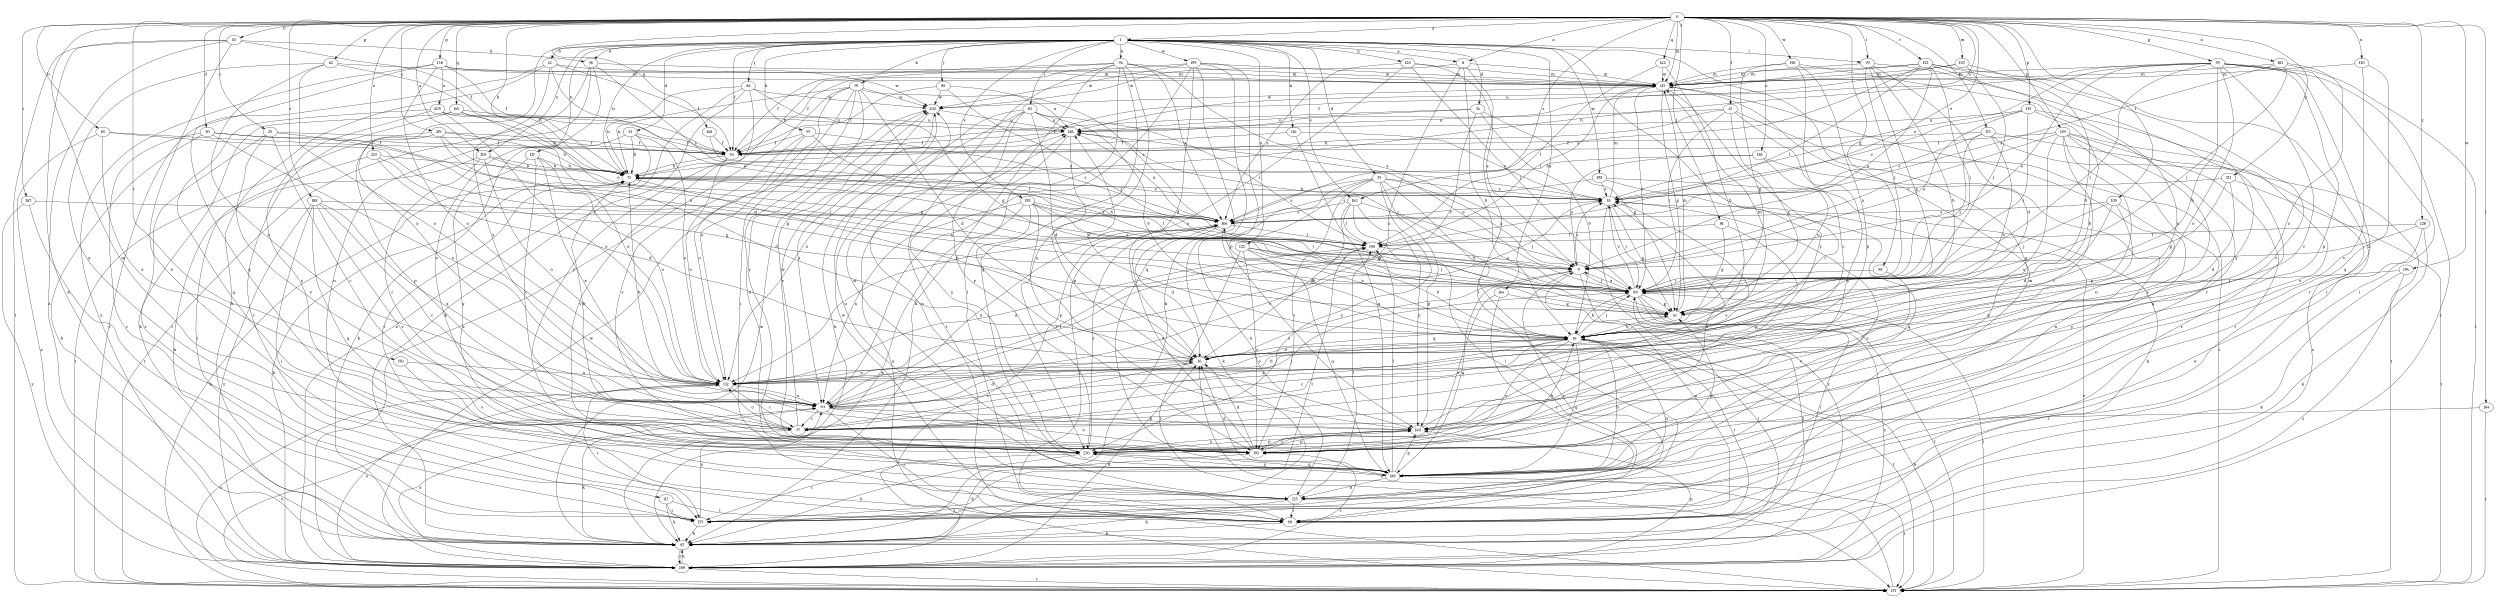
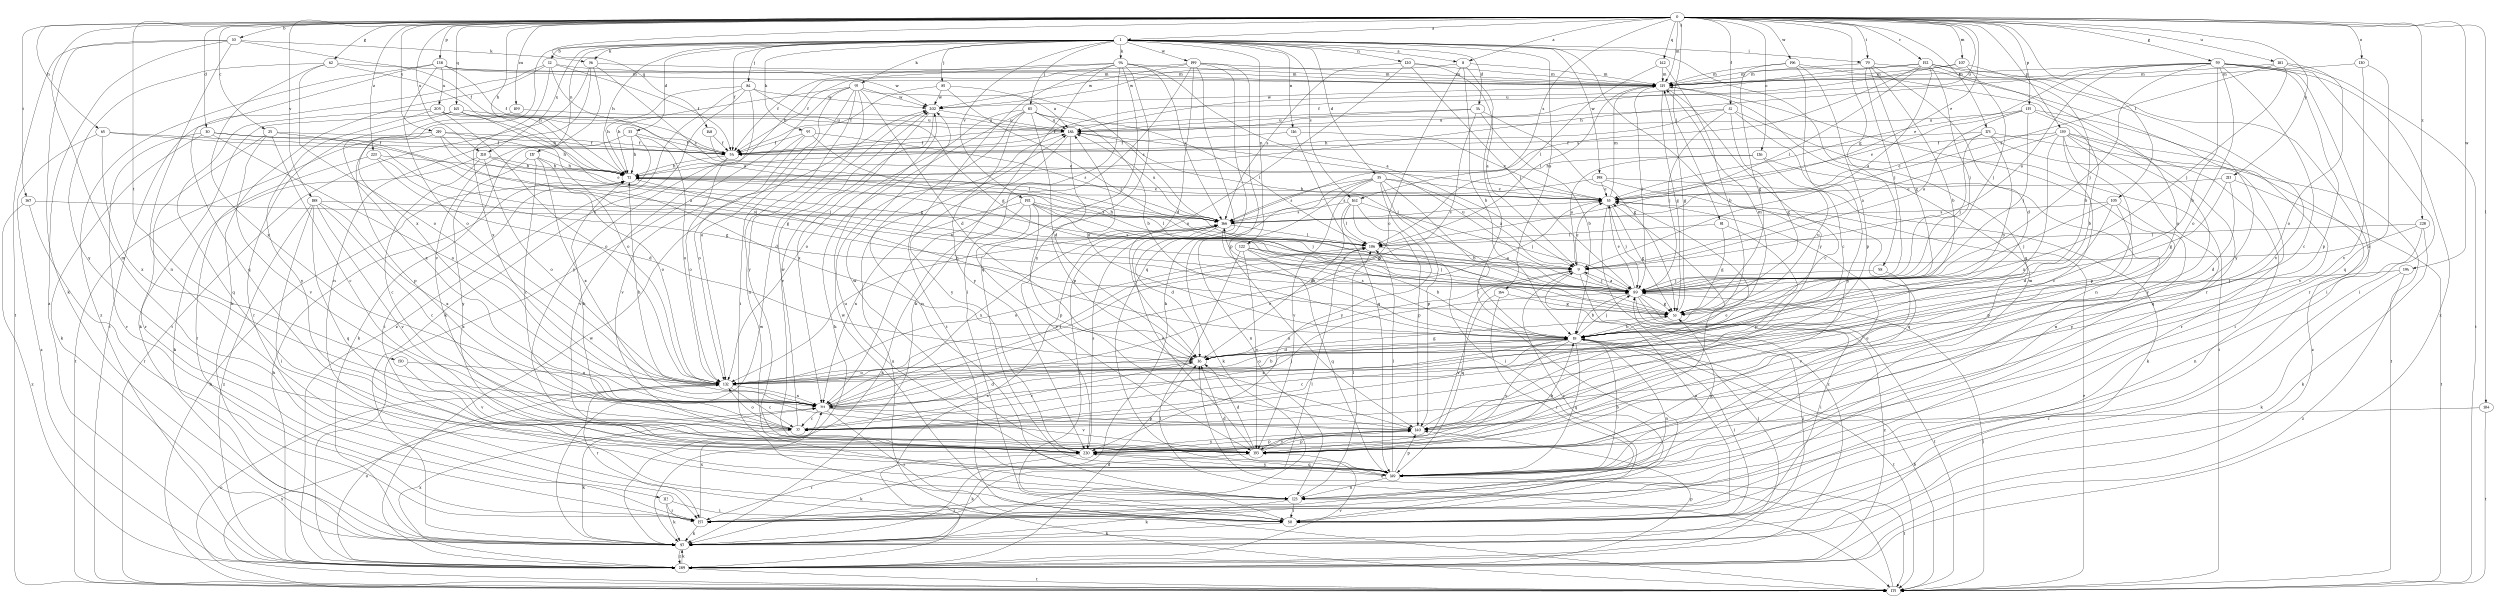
none -> (517, 109)
(1685, 201) -> (1685, 201)
